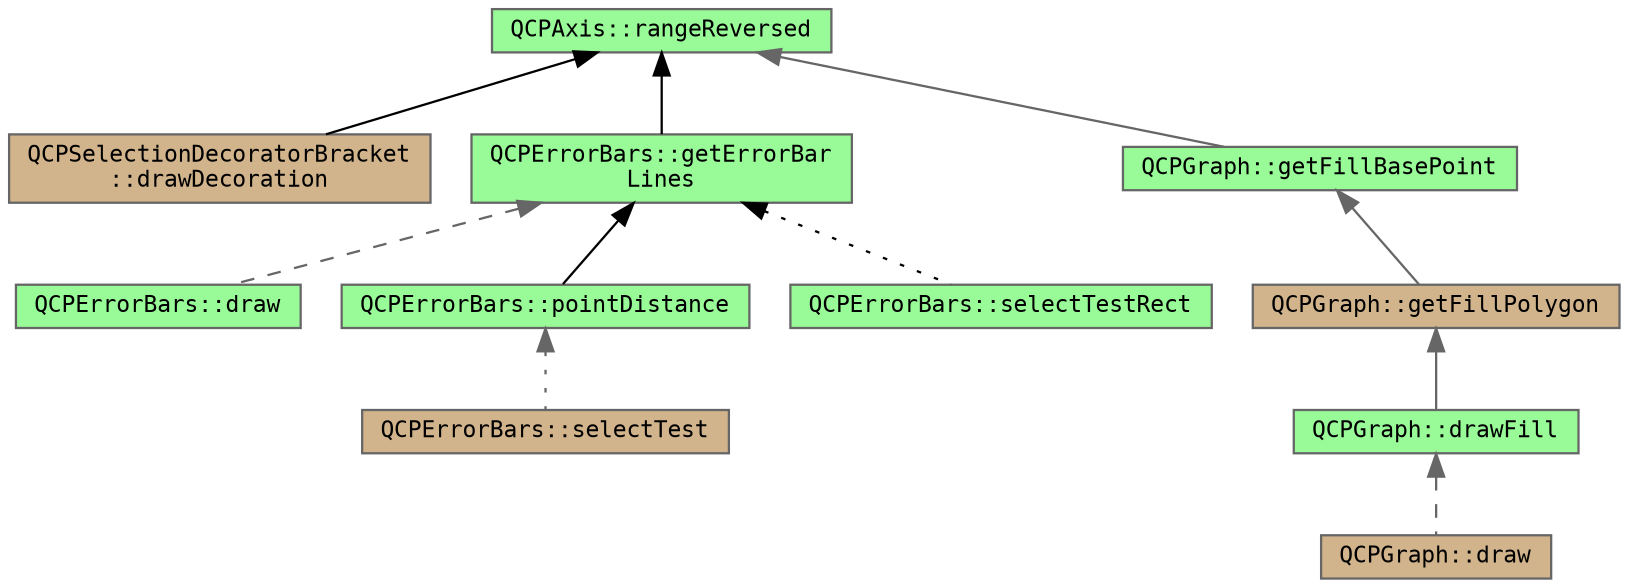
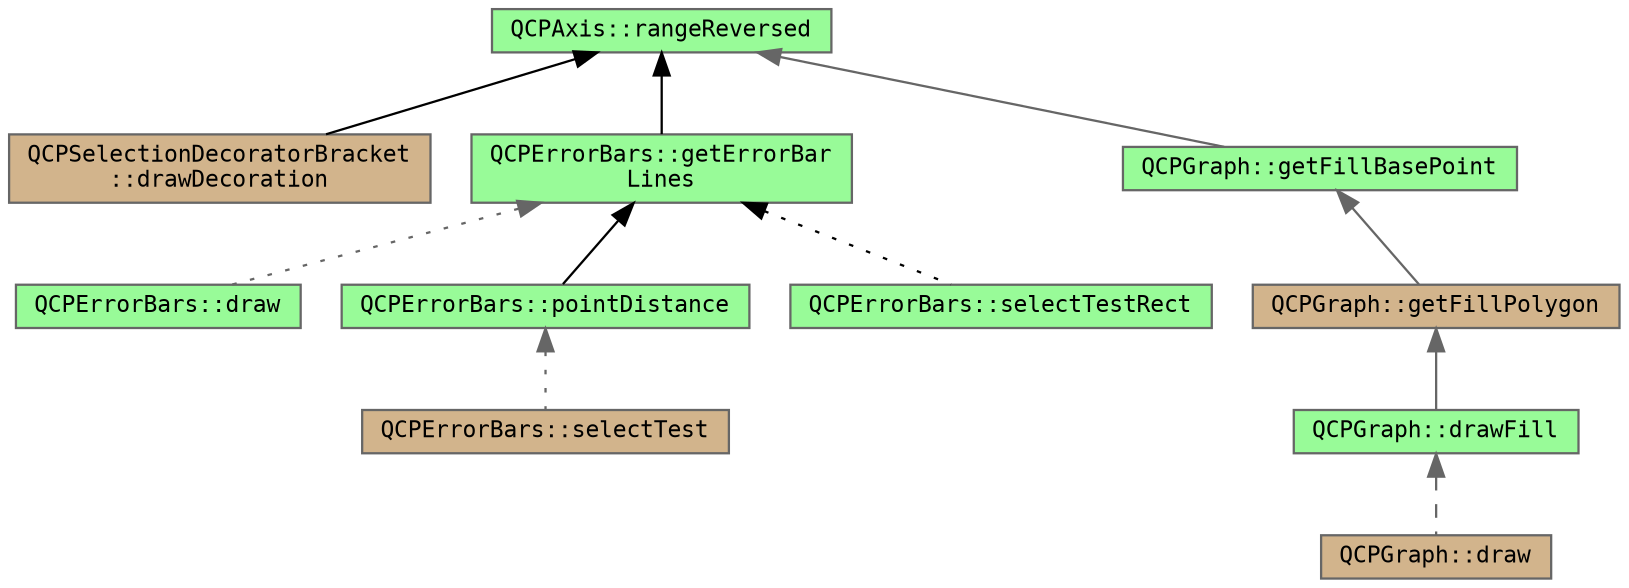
(375, 247) -> (375, 247)
